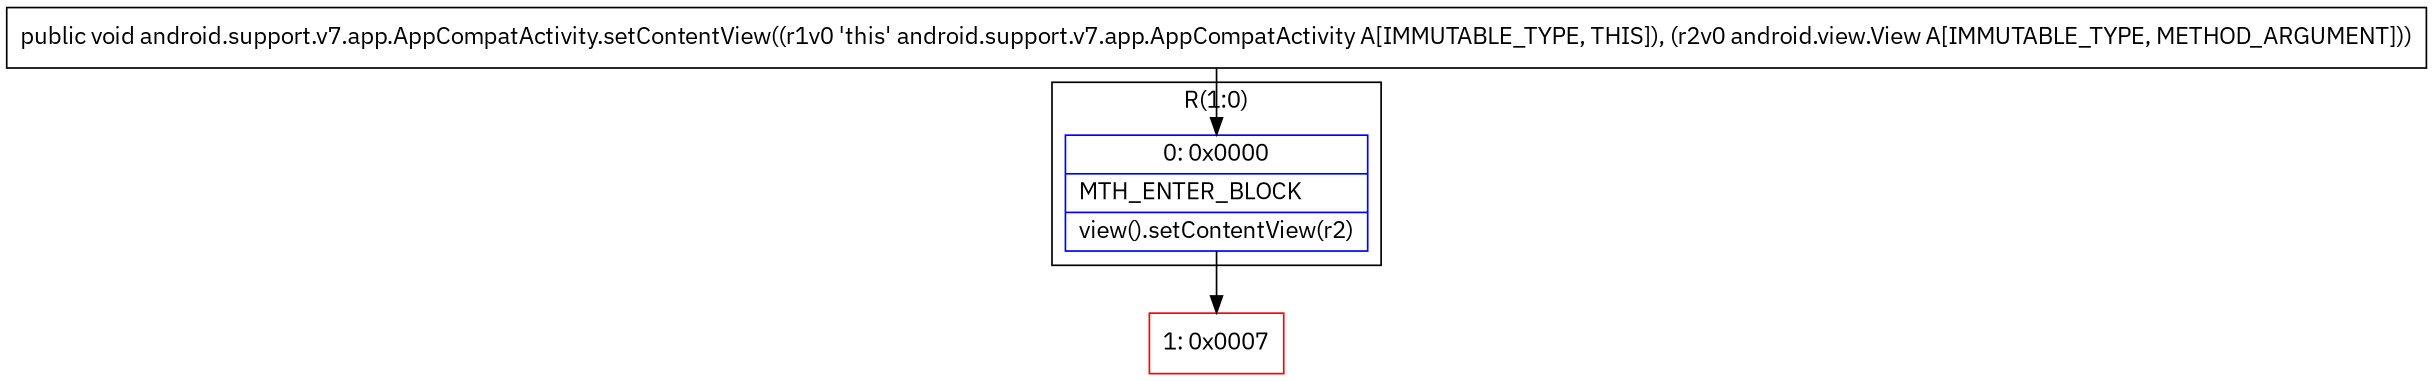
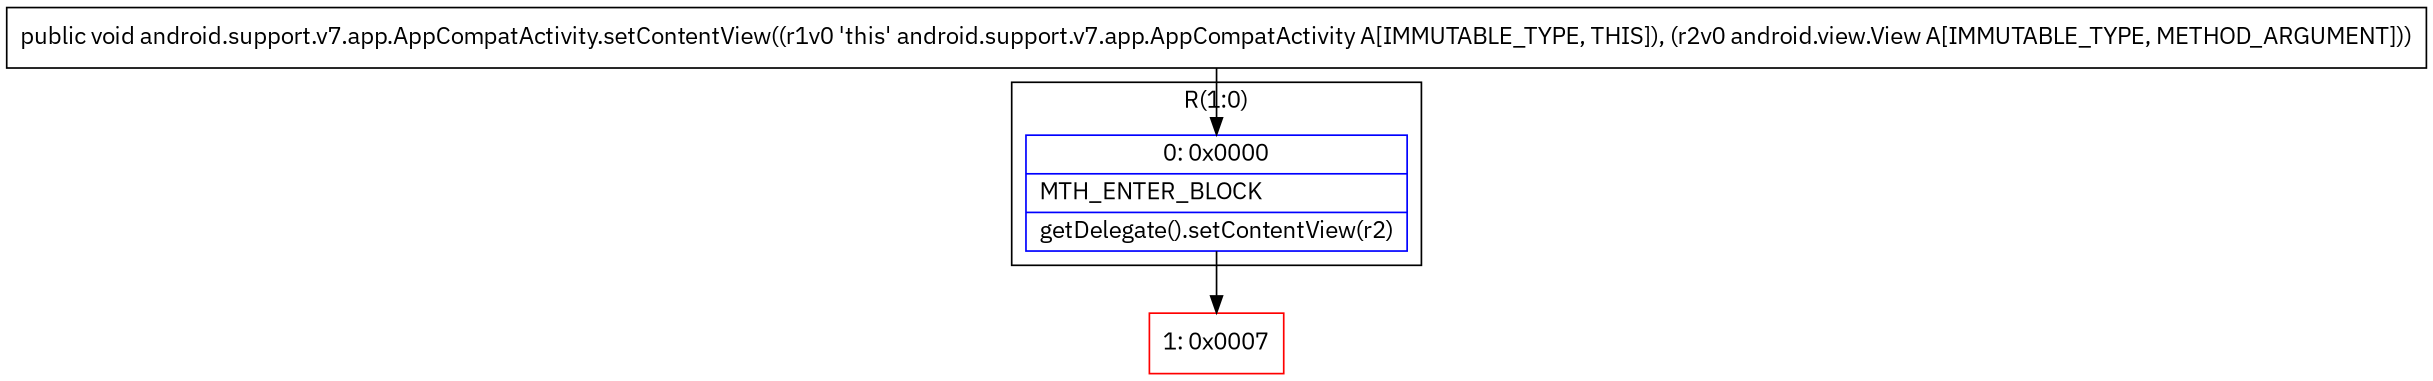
(1217, 231) -> (1217, 231)
